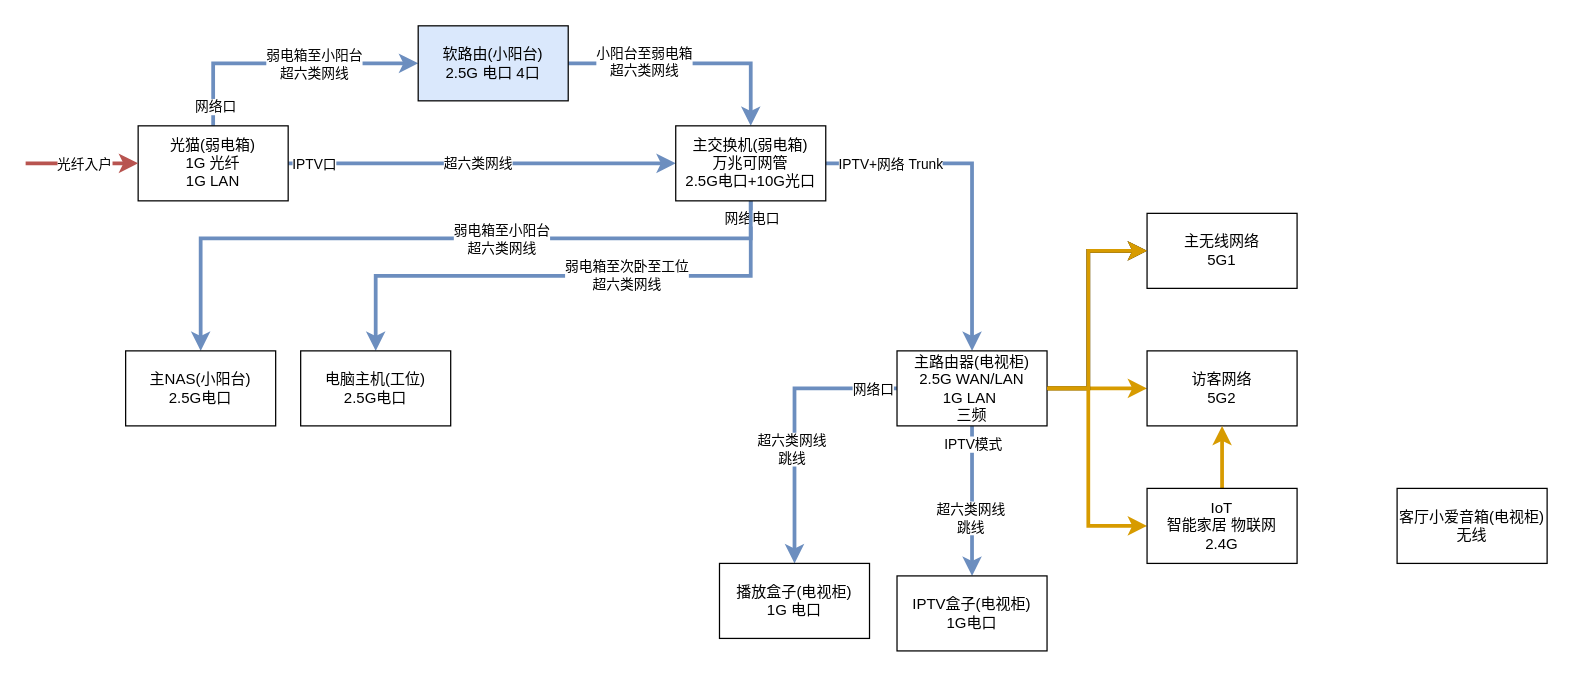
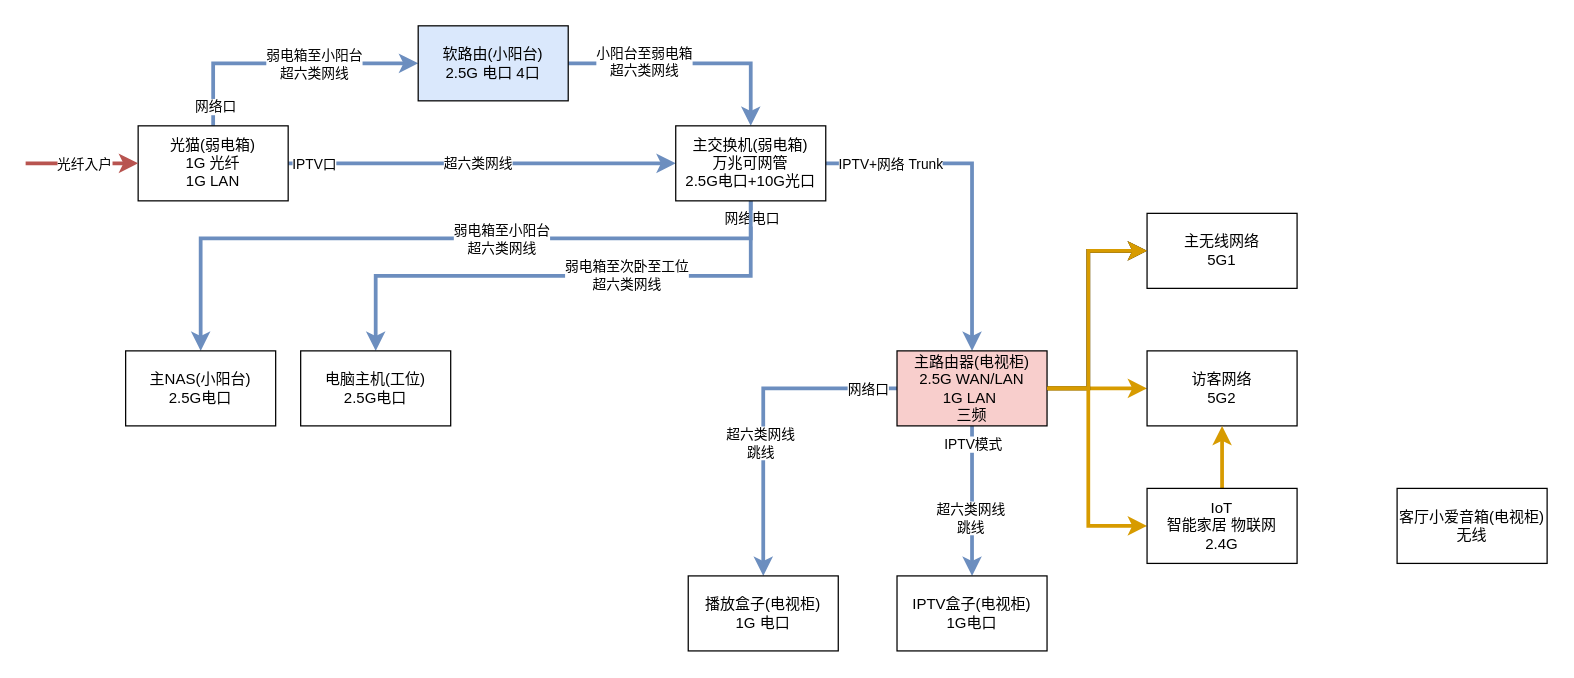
(972, 388) -> (972, 388)
(794, 601) -> (763, 613)
